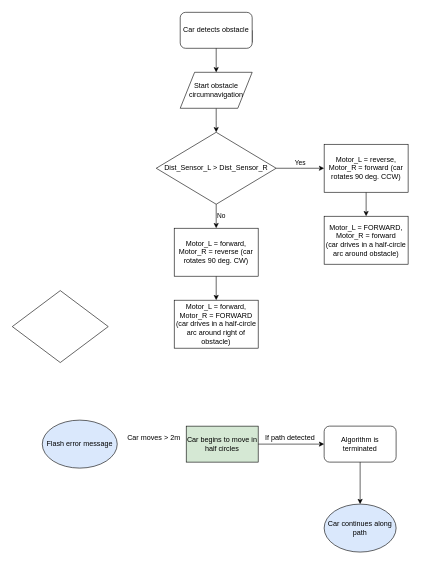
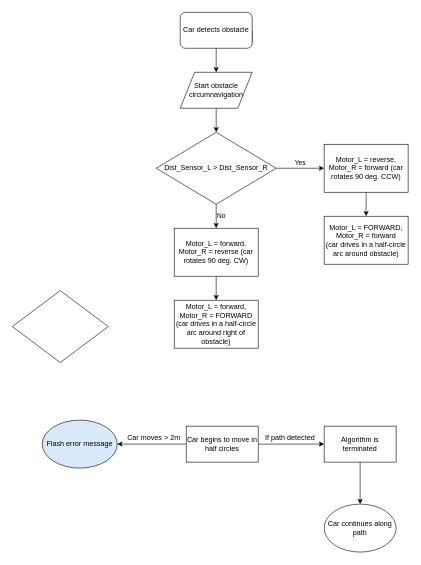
none -> (122, 444)
(222, 444) -> (222, 444)
(360, 444) -> (360, 444)
(360, 528) -> (360, 528)
